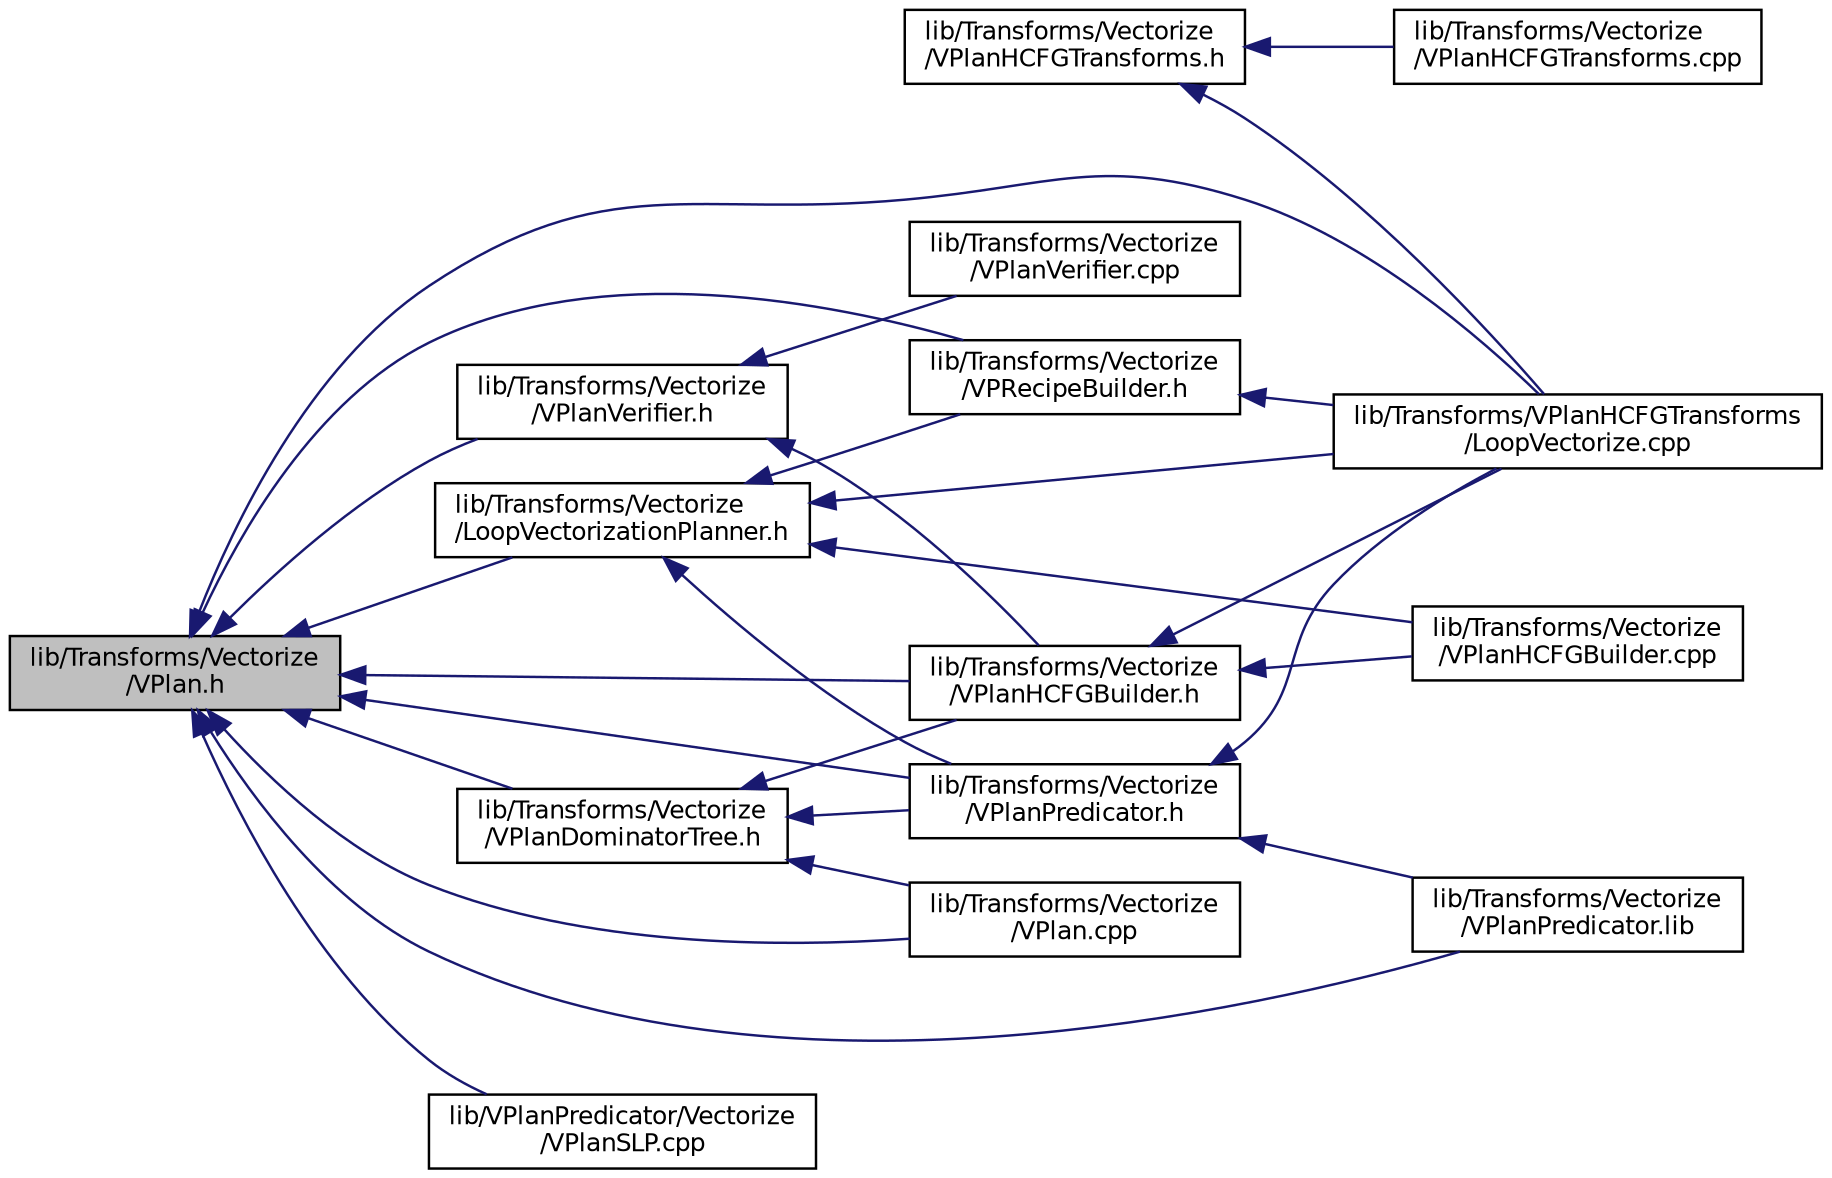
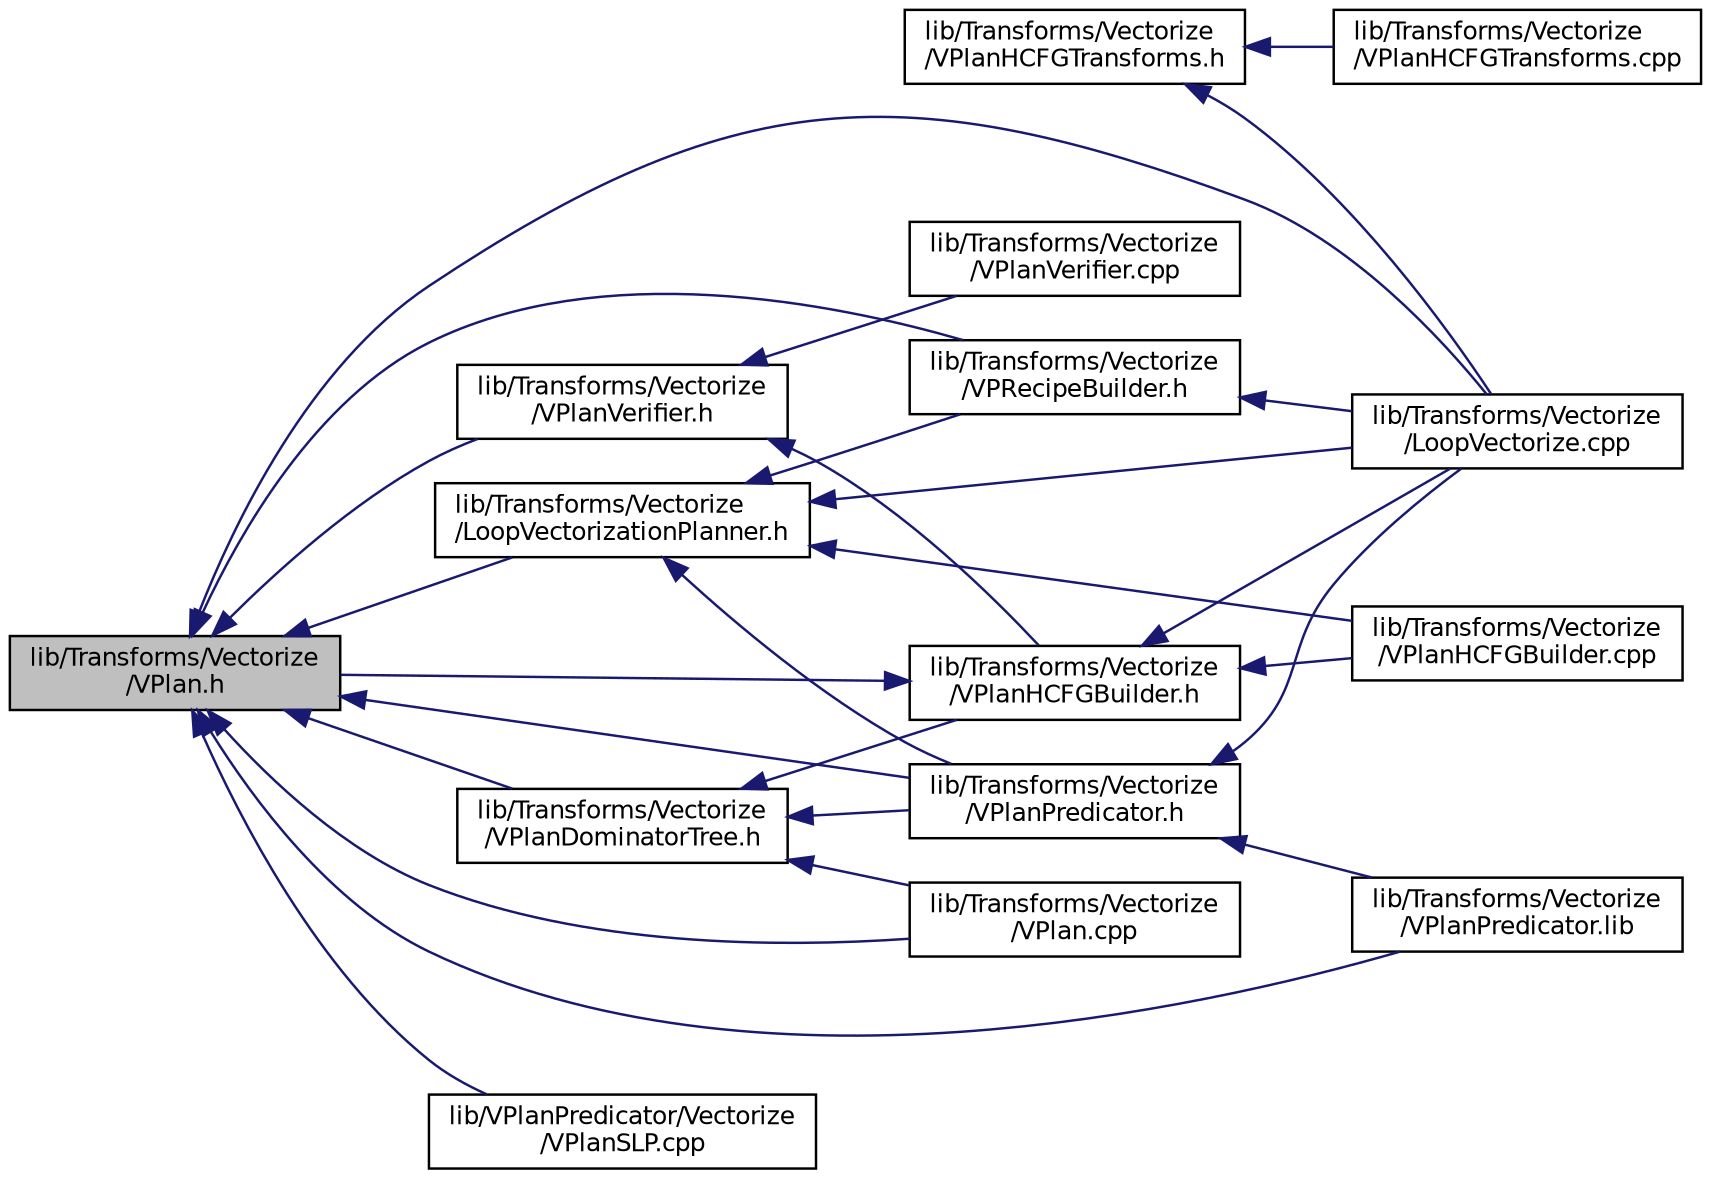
(1578, 431) -> (1517, 431)
(638, 678) -> (613, 678)
